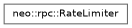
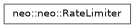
(66, 14) -> (67, 14)
